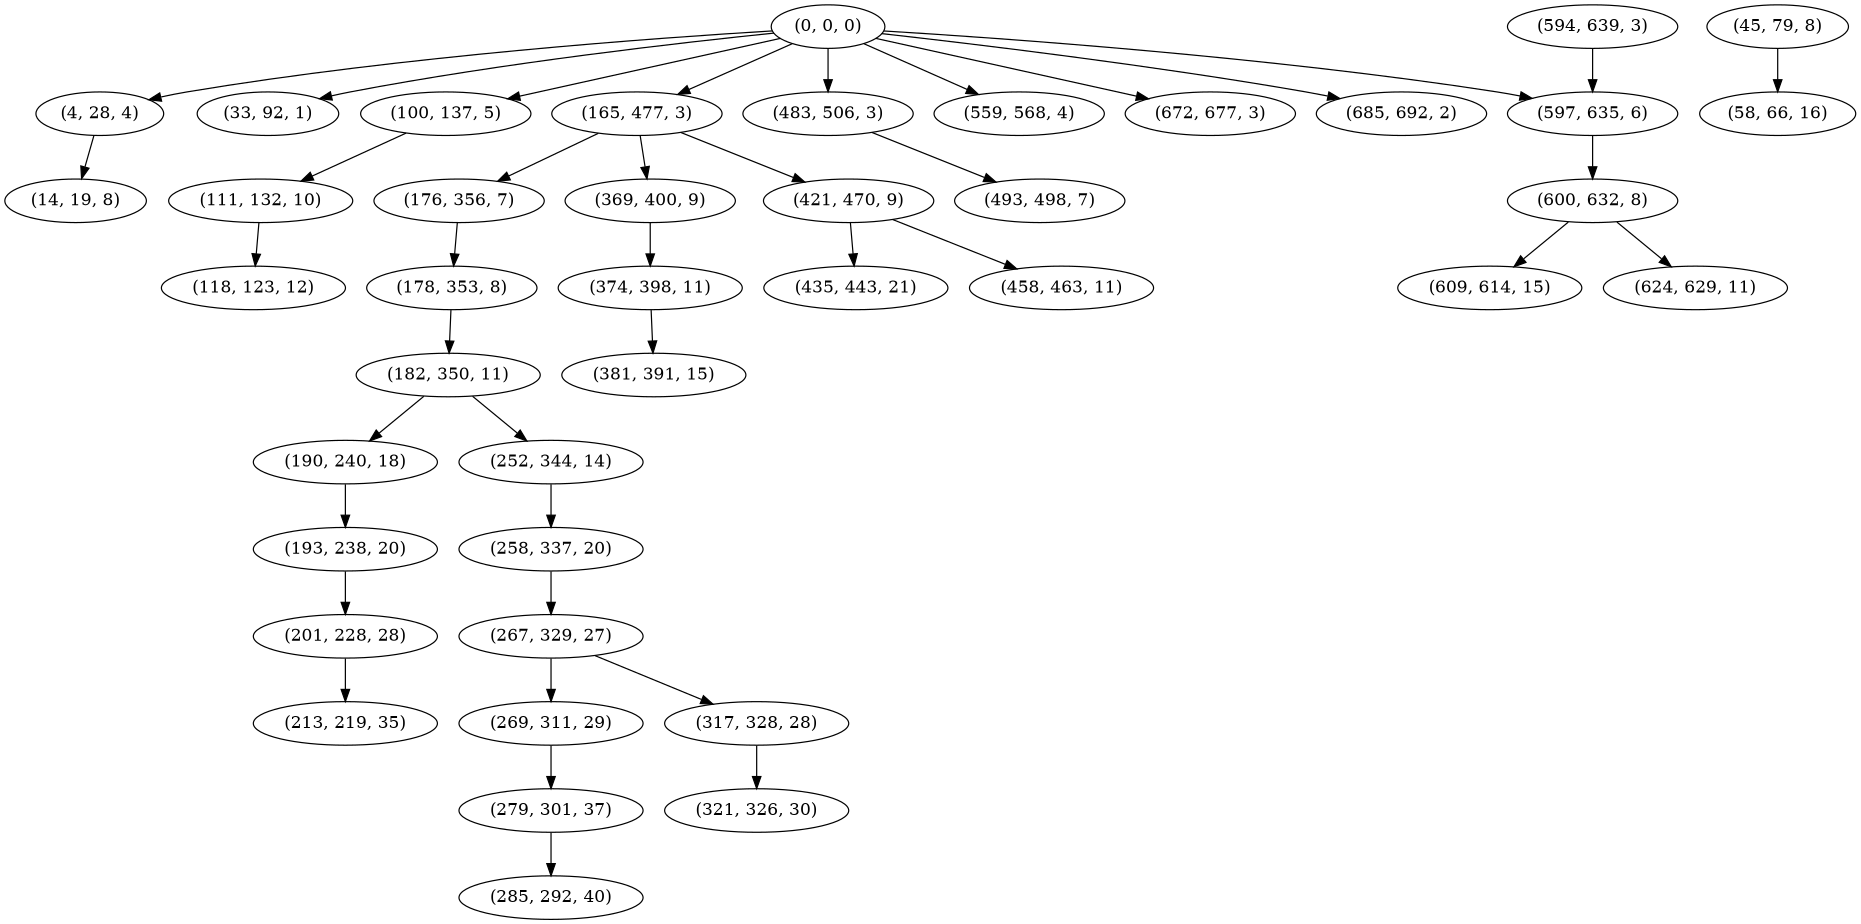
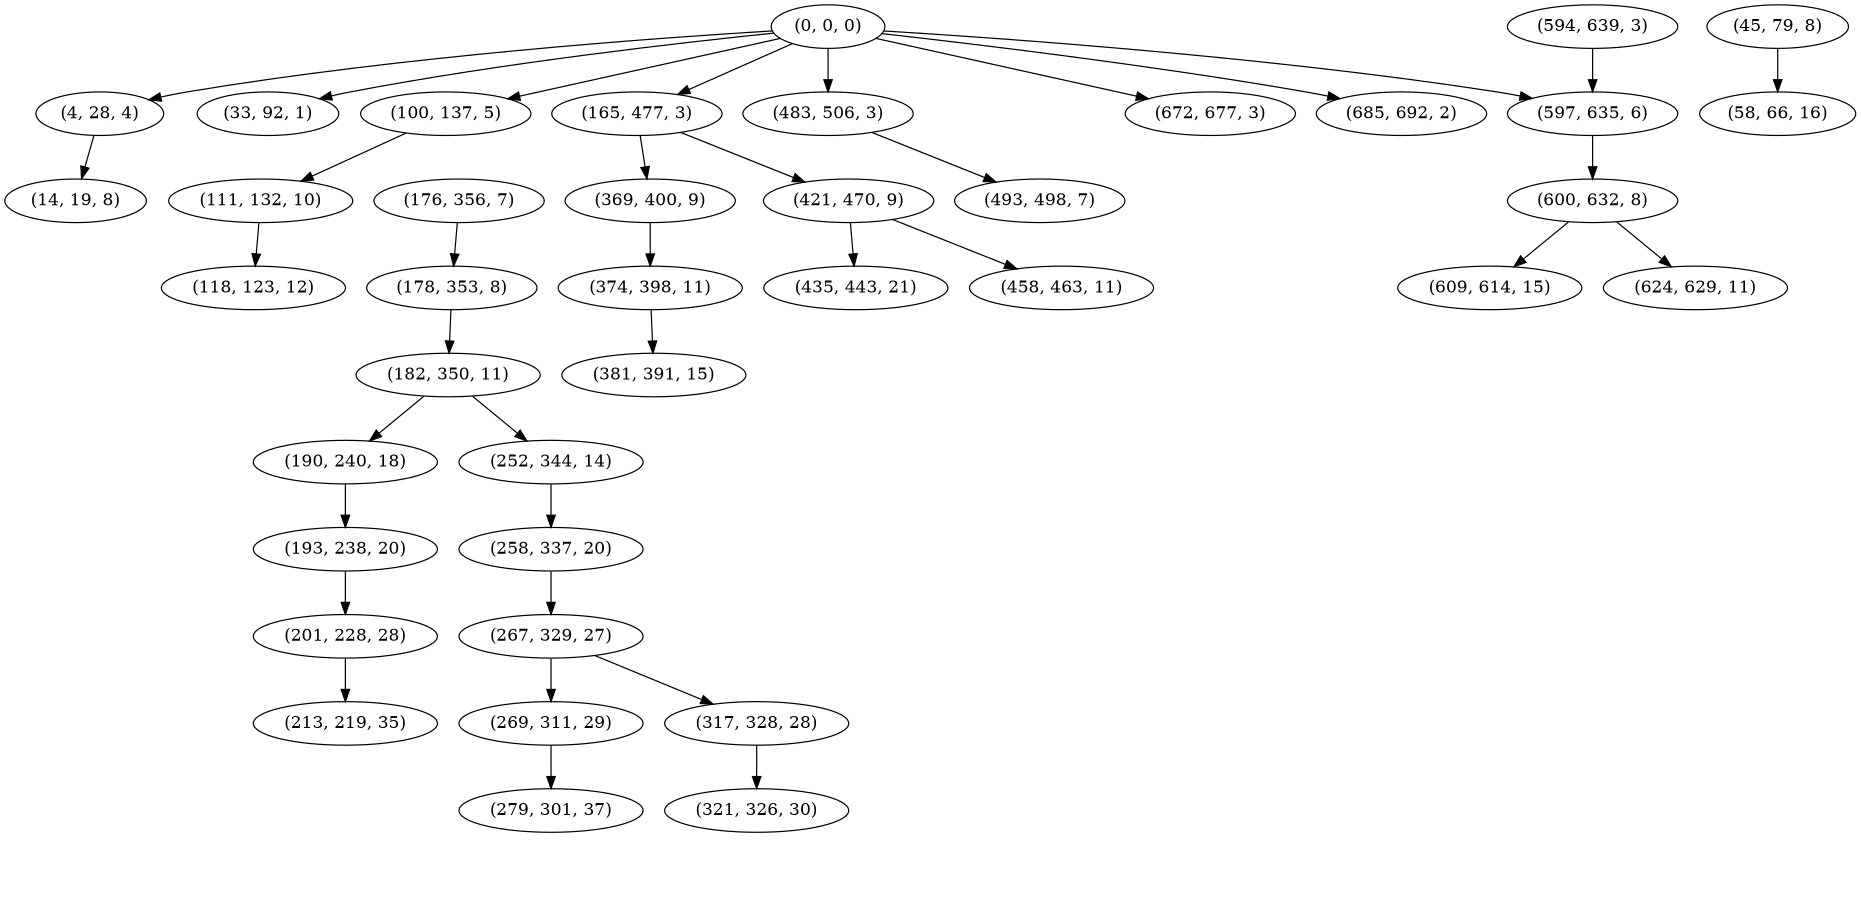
(1019, 114) -> none
(554, 155) -> none
(551, 898) -> none
